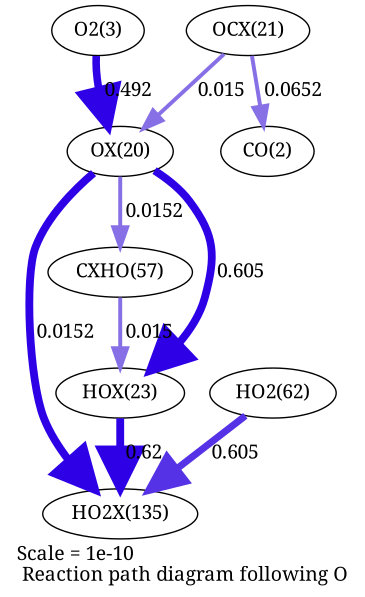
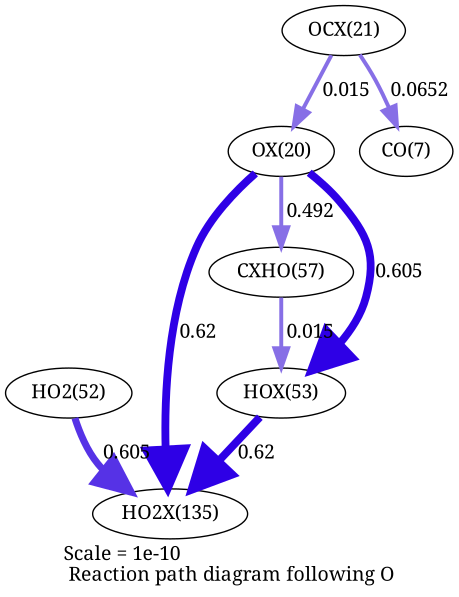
(98, 31) -> none
(267, 151) -> (406, 151)
(152, 212) -> (308, 212)
(63, 333) -> (196, 333)
(120, 393) -> (281, 393)
(273, 393) -> (69, 393)
